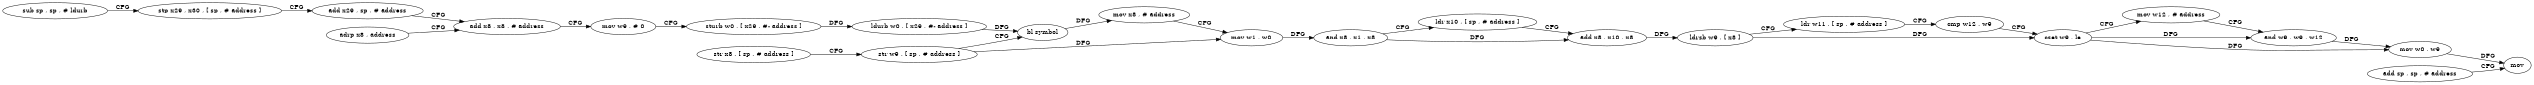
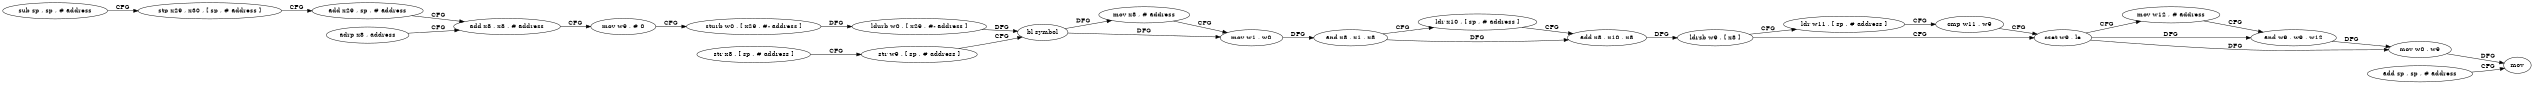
(55, 11) -> (55, 11)
(1970, 24) -> (1970, 24)
(1920, 34) -> (1920, 34)
(1095, 46) -> (1142, 35)
